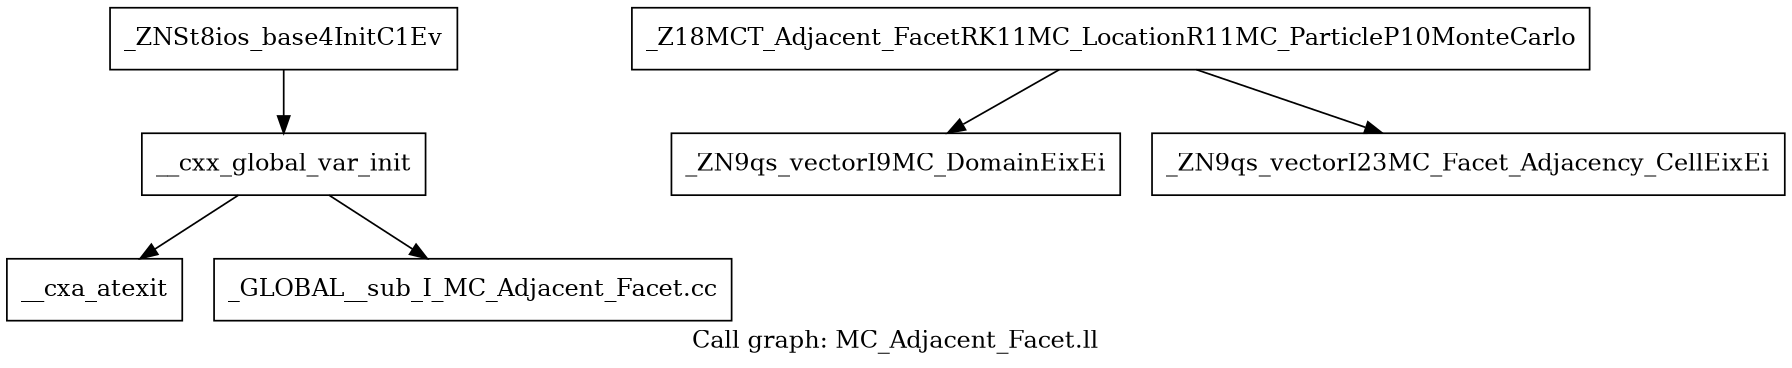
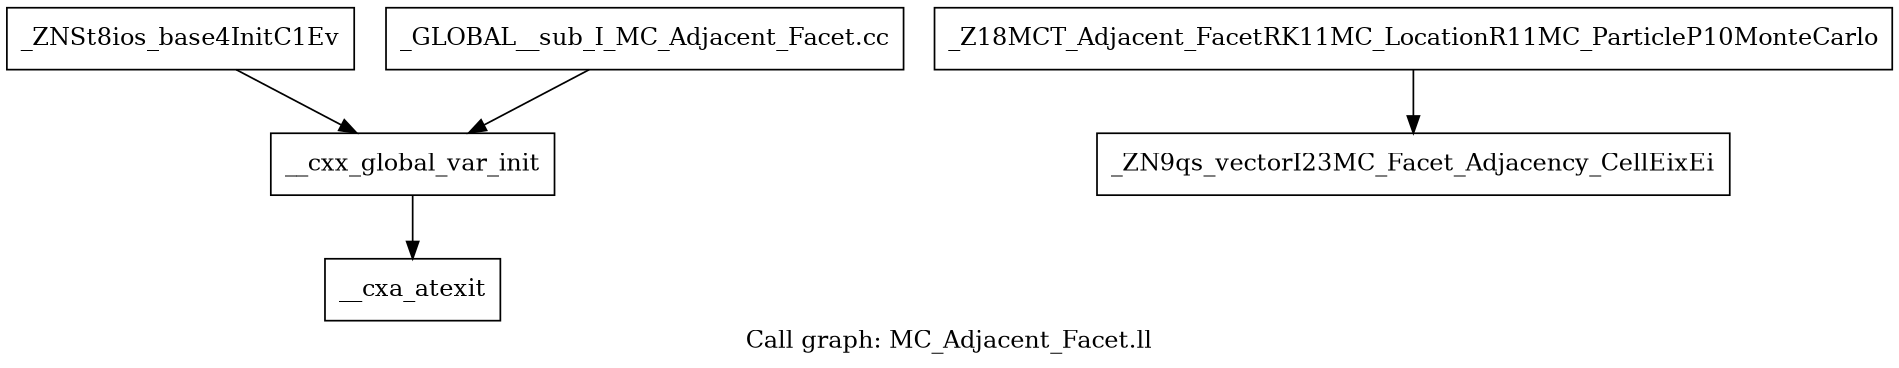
(896, 164) -> none
(371, 222) -> (537, 97)
